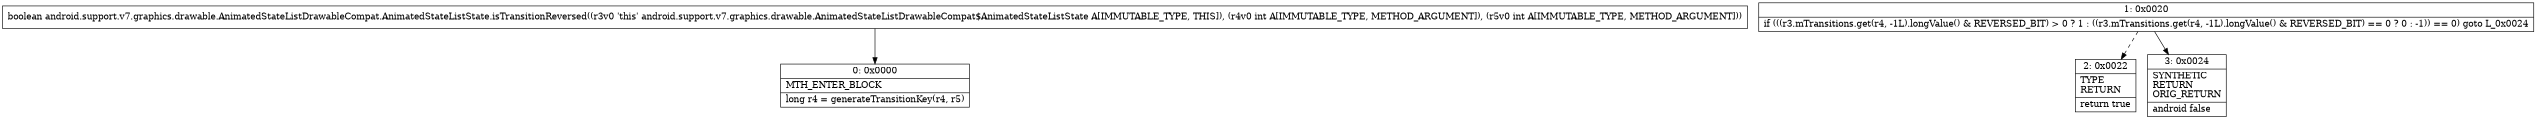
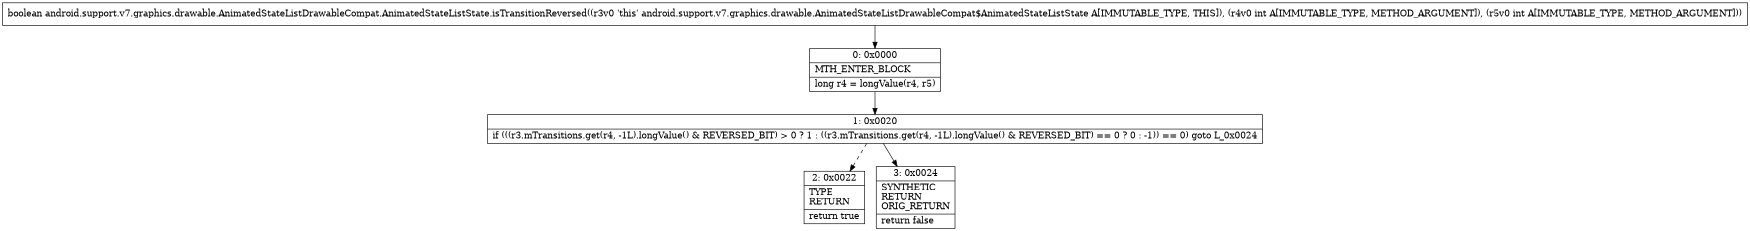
(875, 100) -> (875, 84)
none -> (875, 100)
(2182, 109) -> (908, 221)
